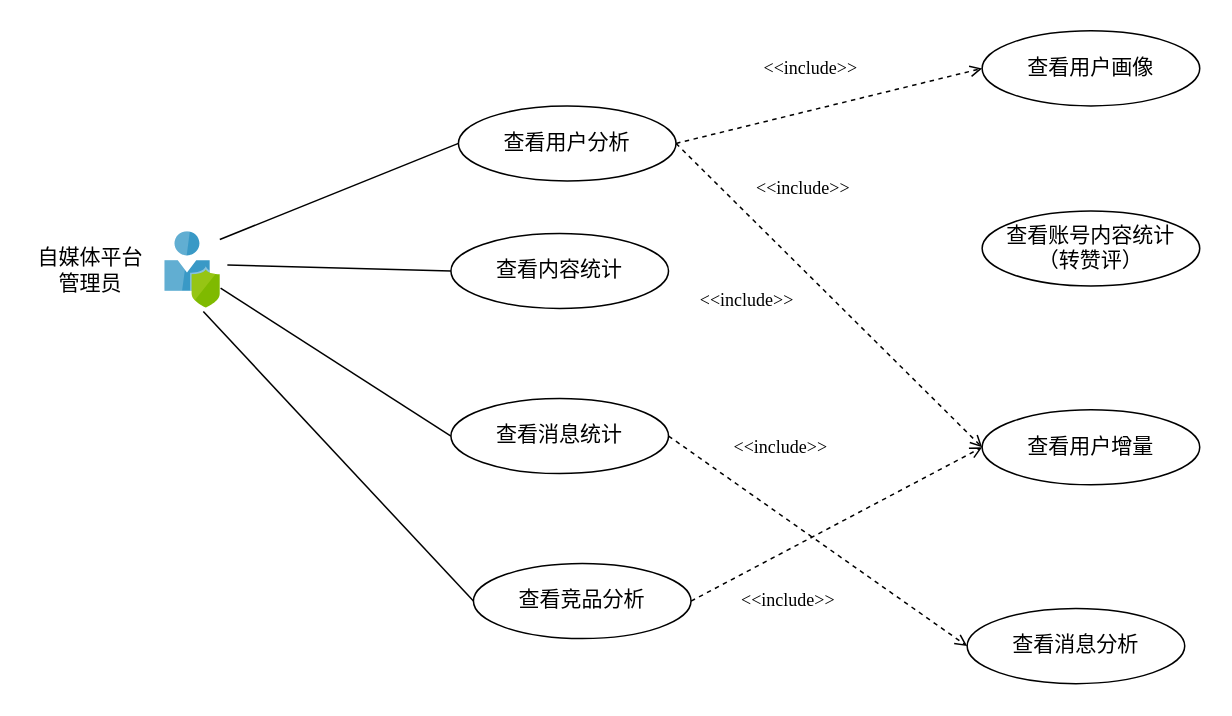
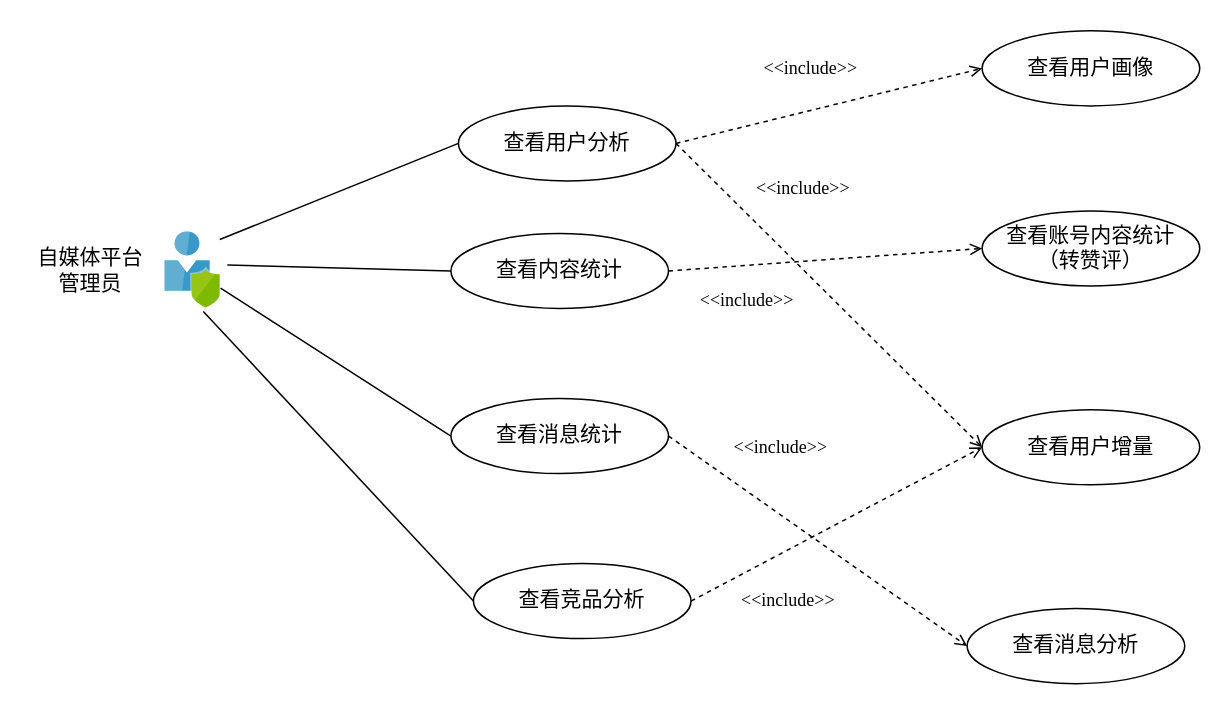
none -> (823, 260)
